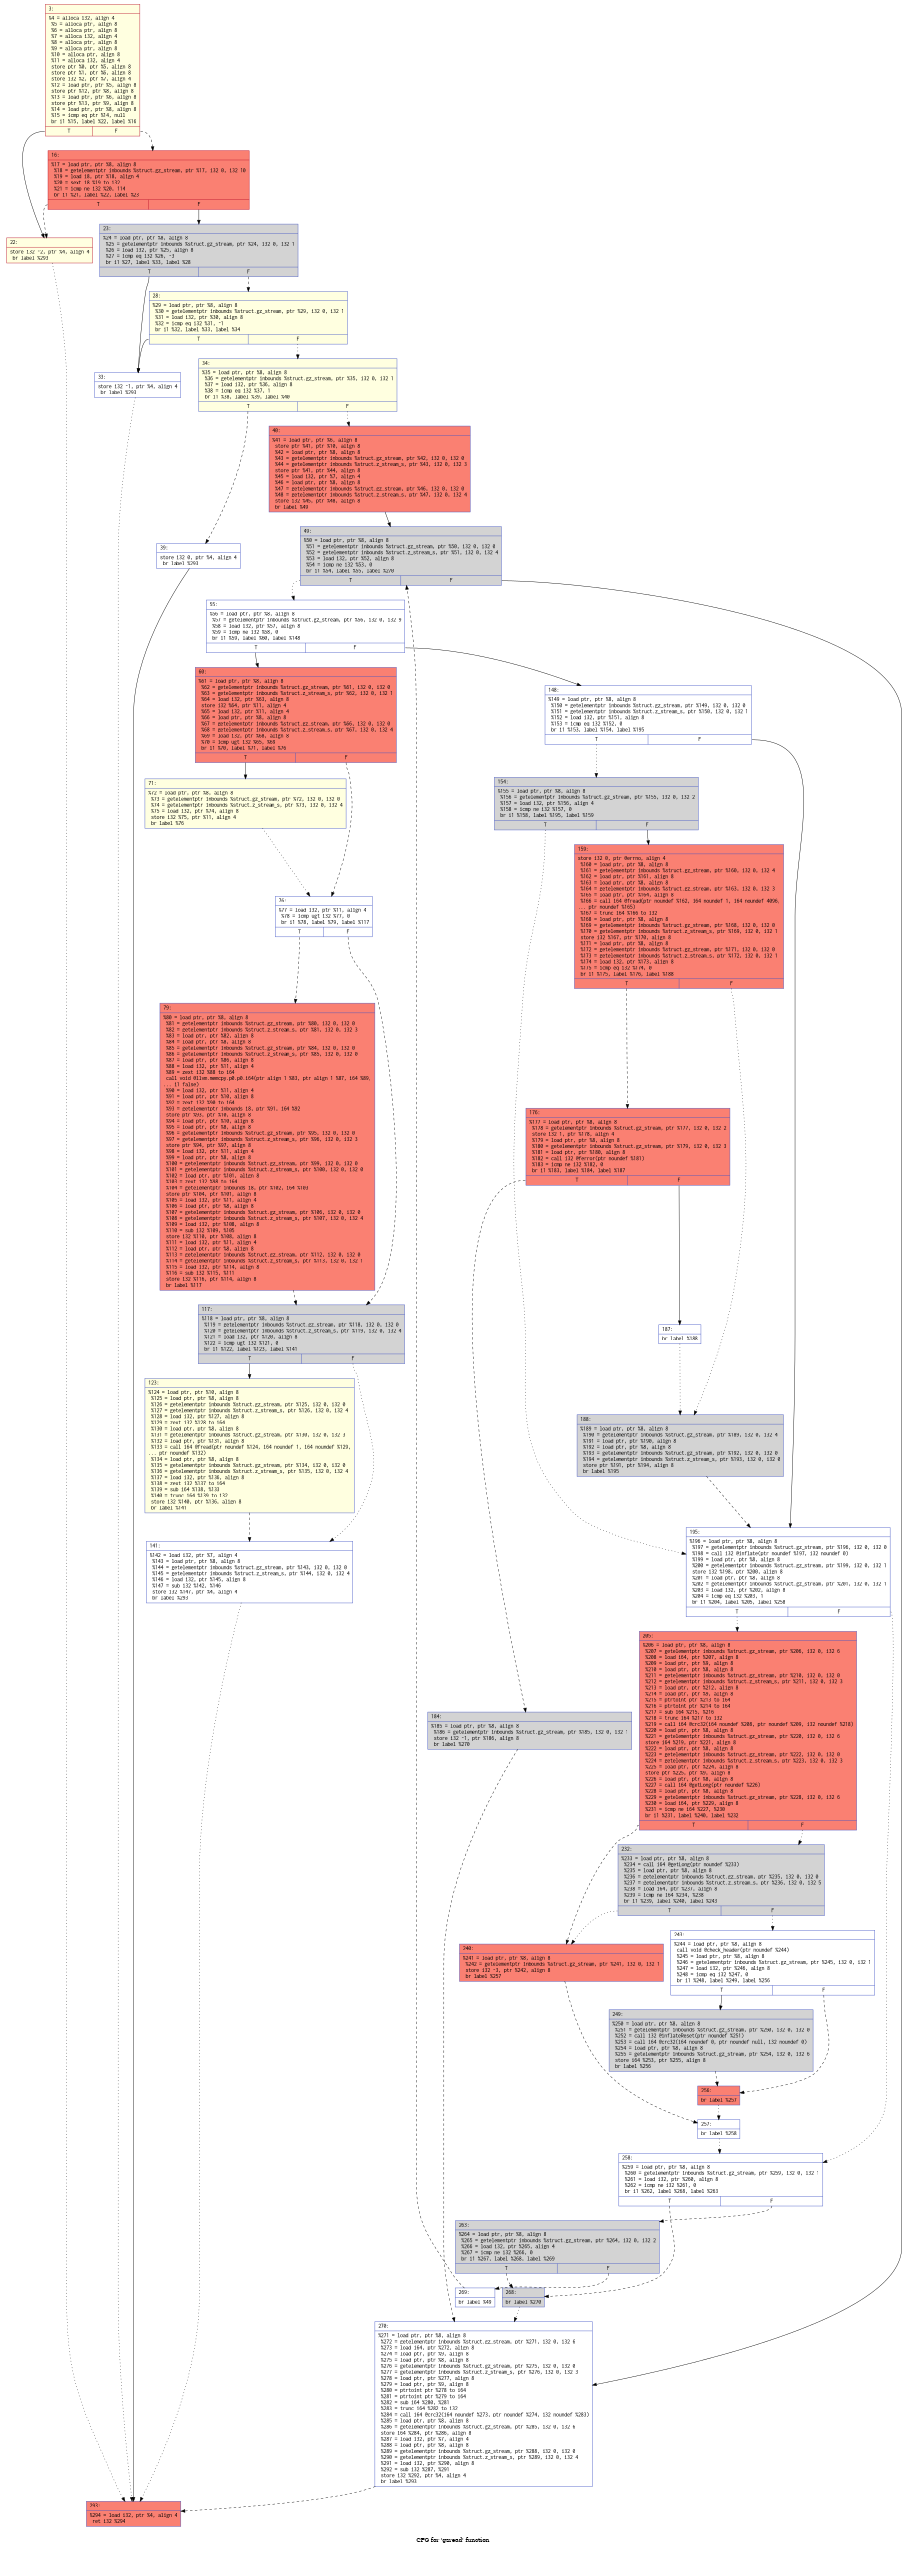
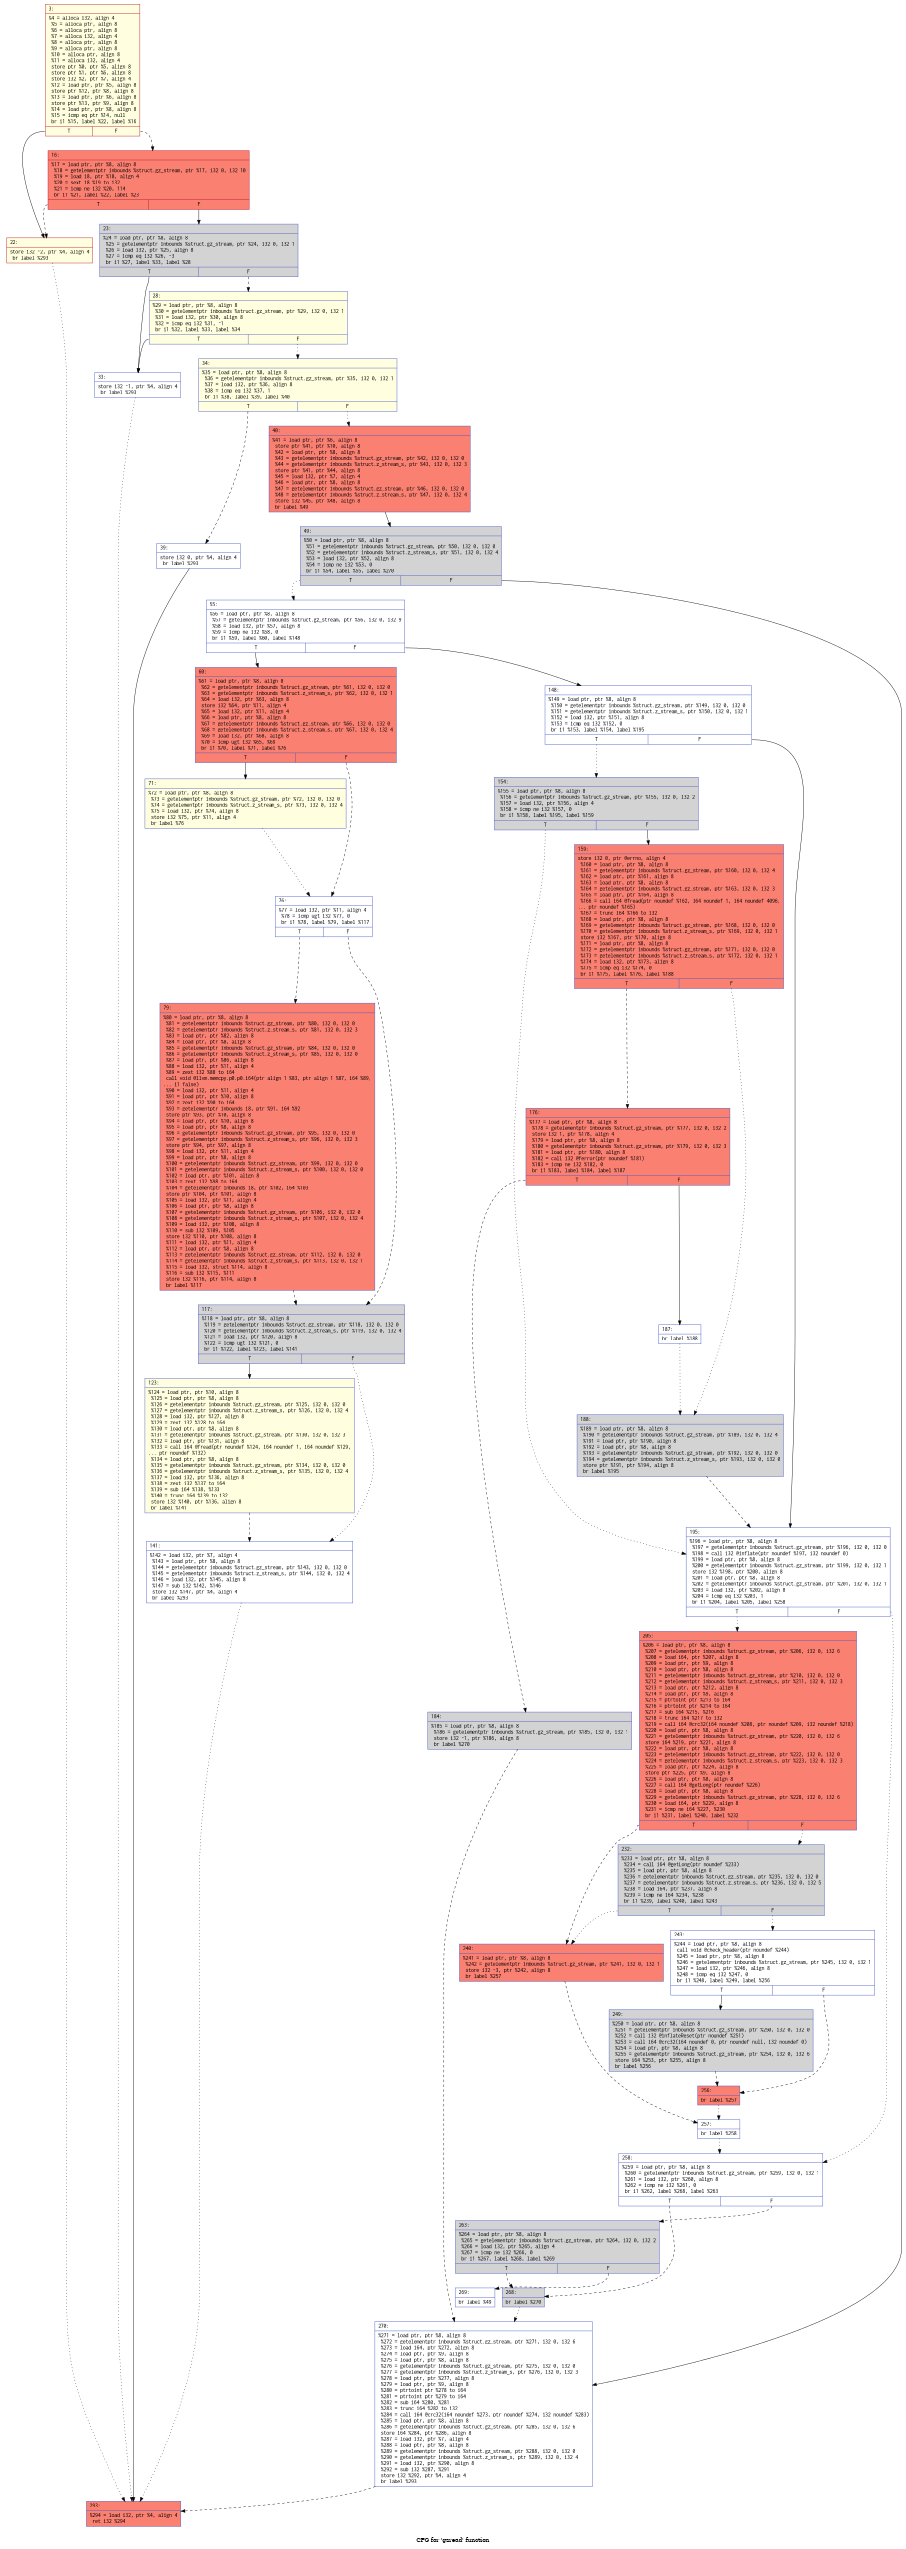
(211, 1267) -> (215, 1267)
(416, 1445) -> none
